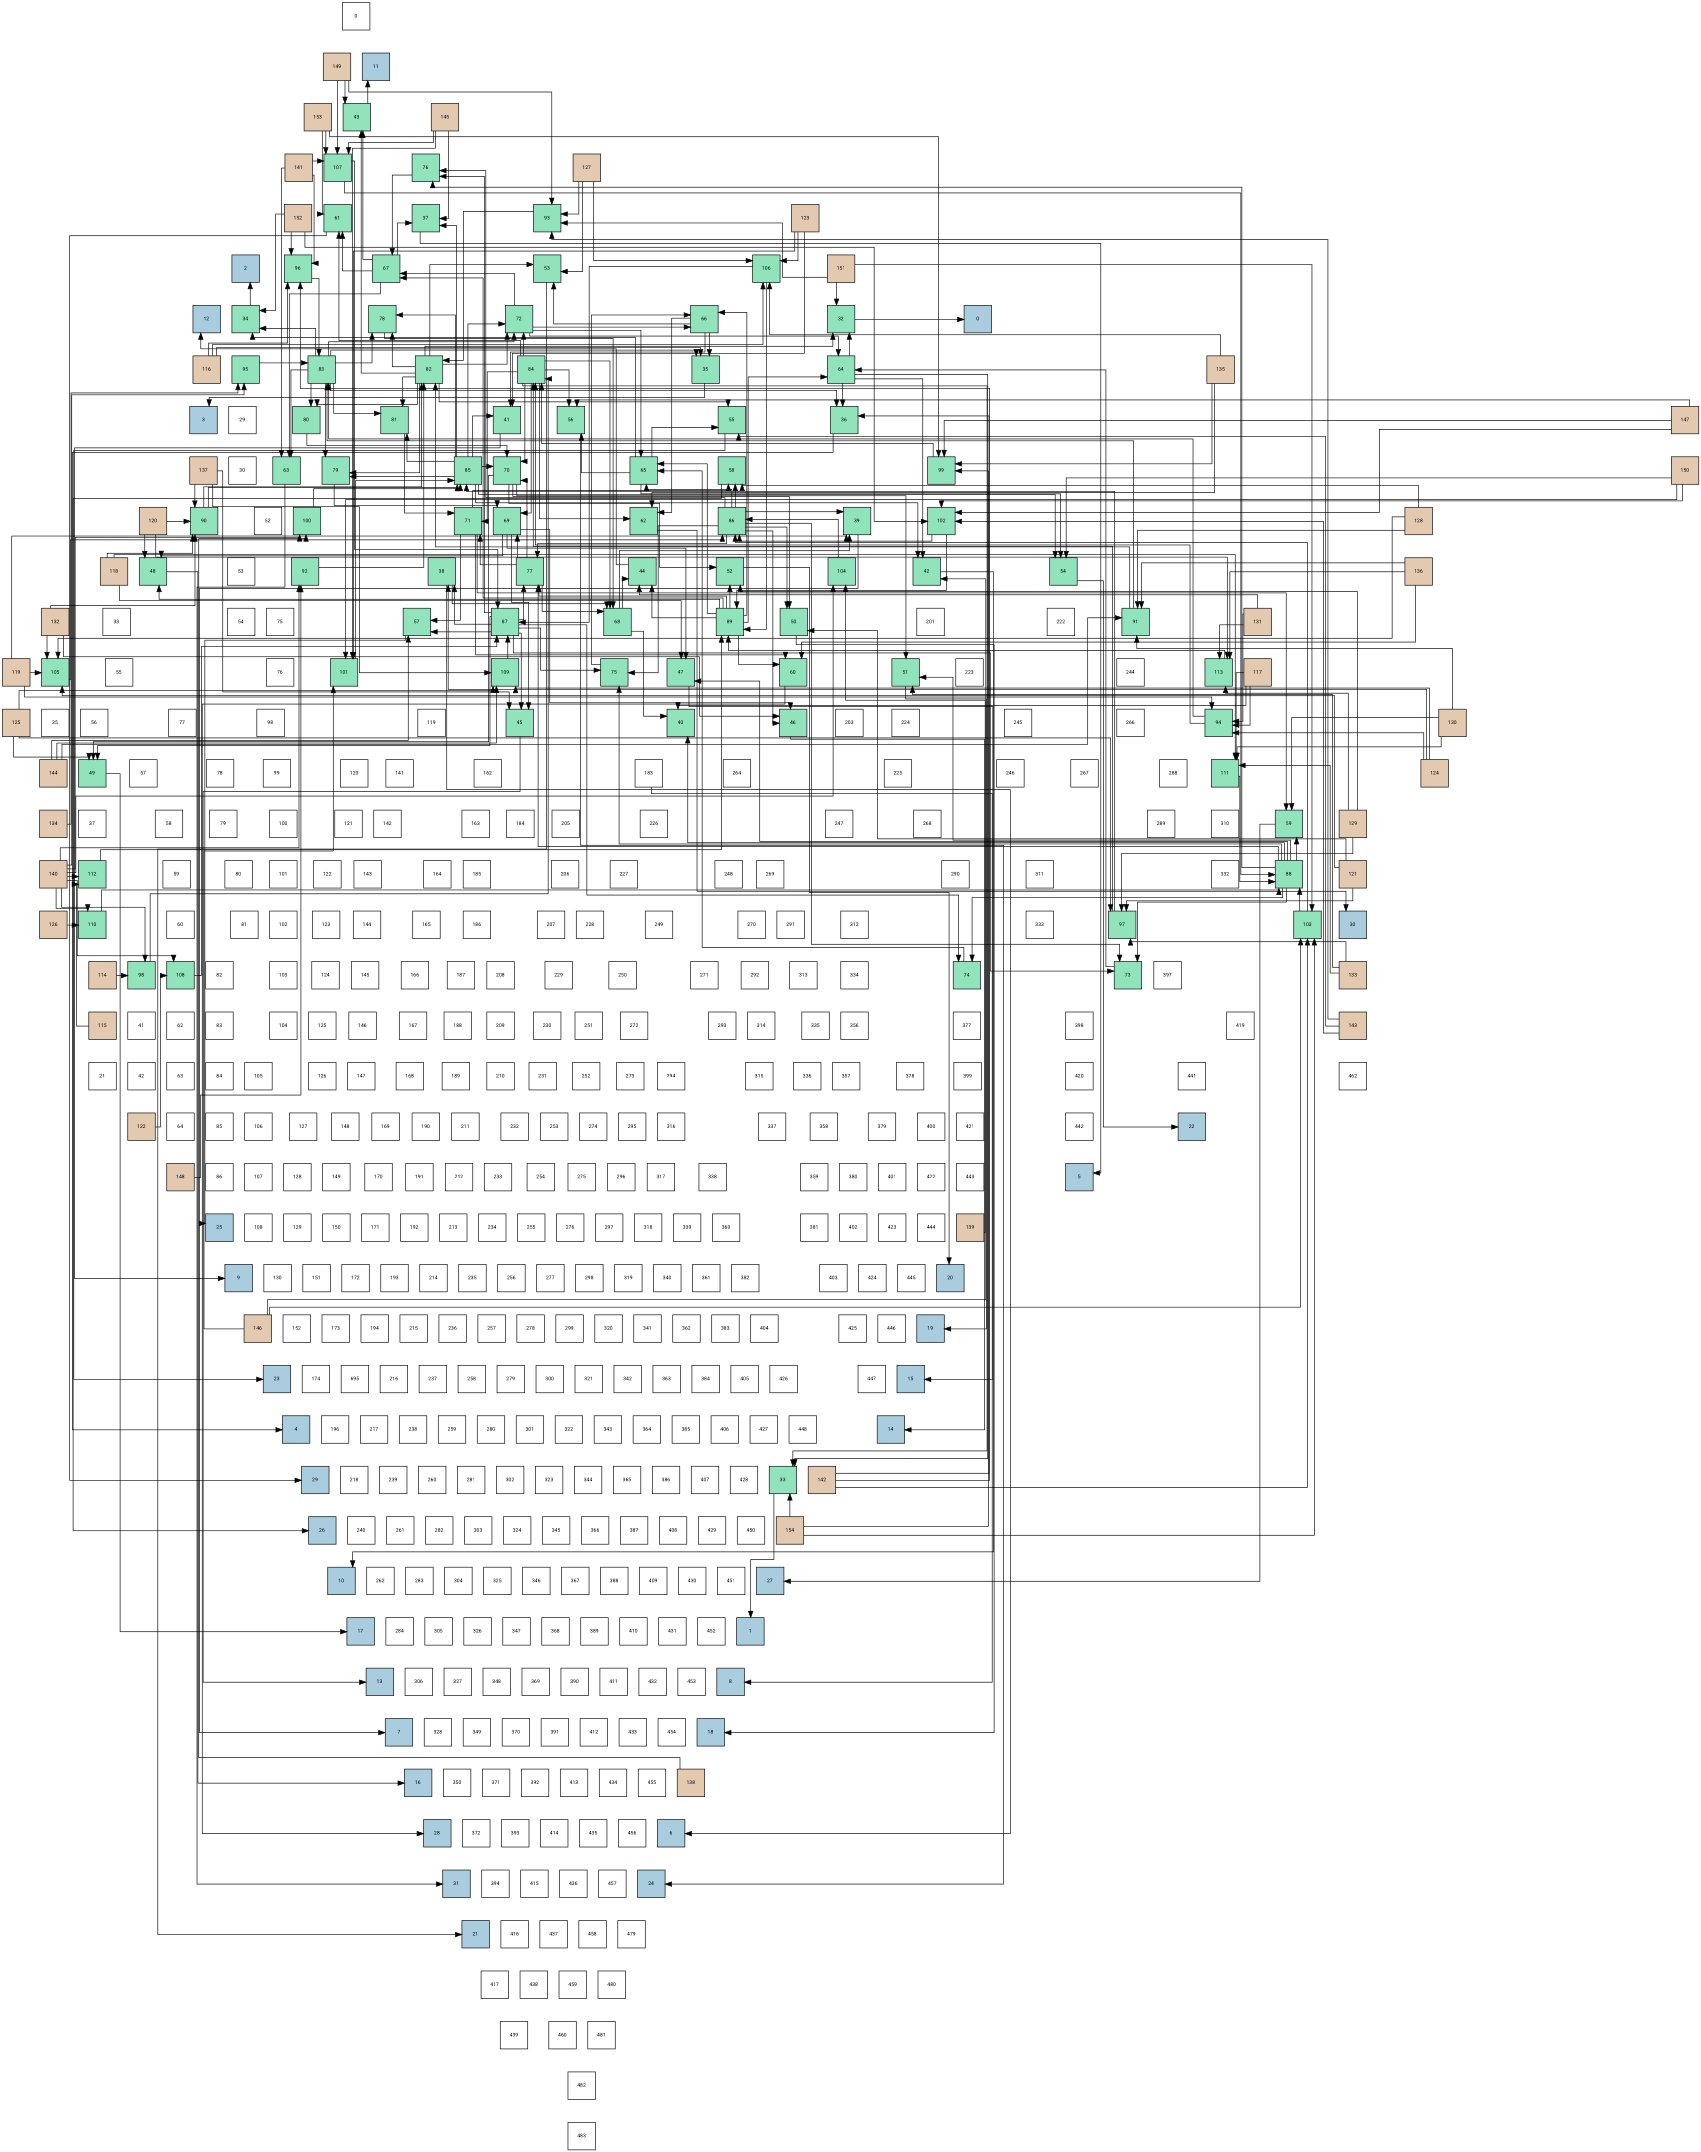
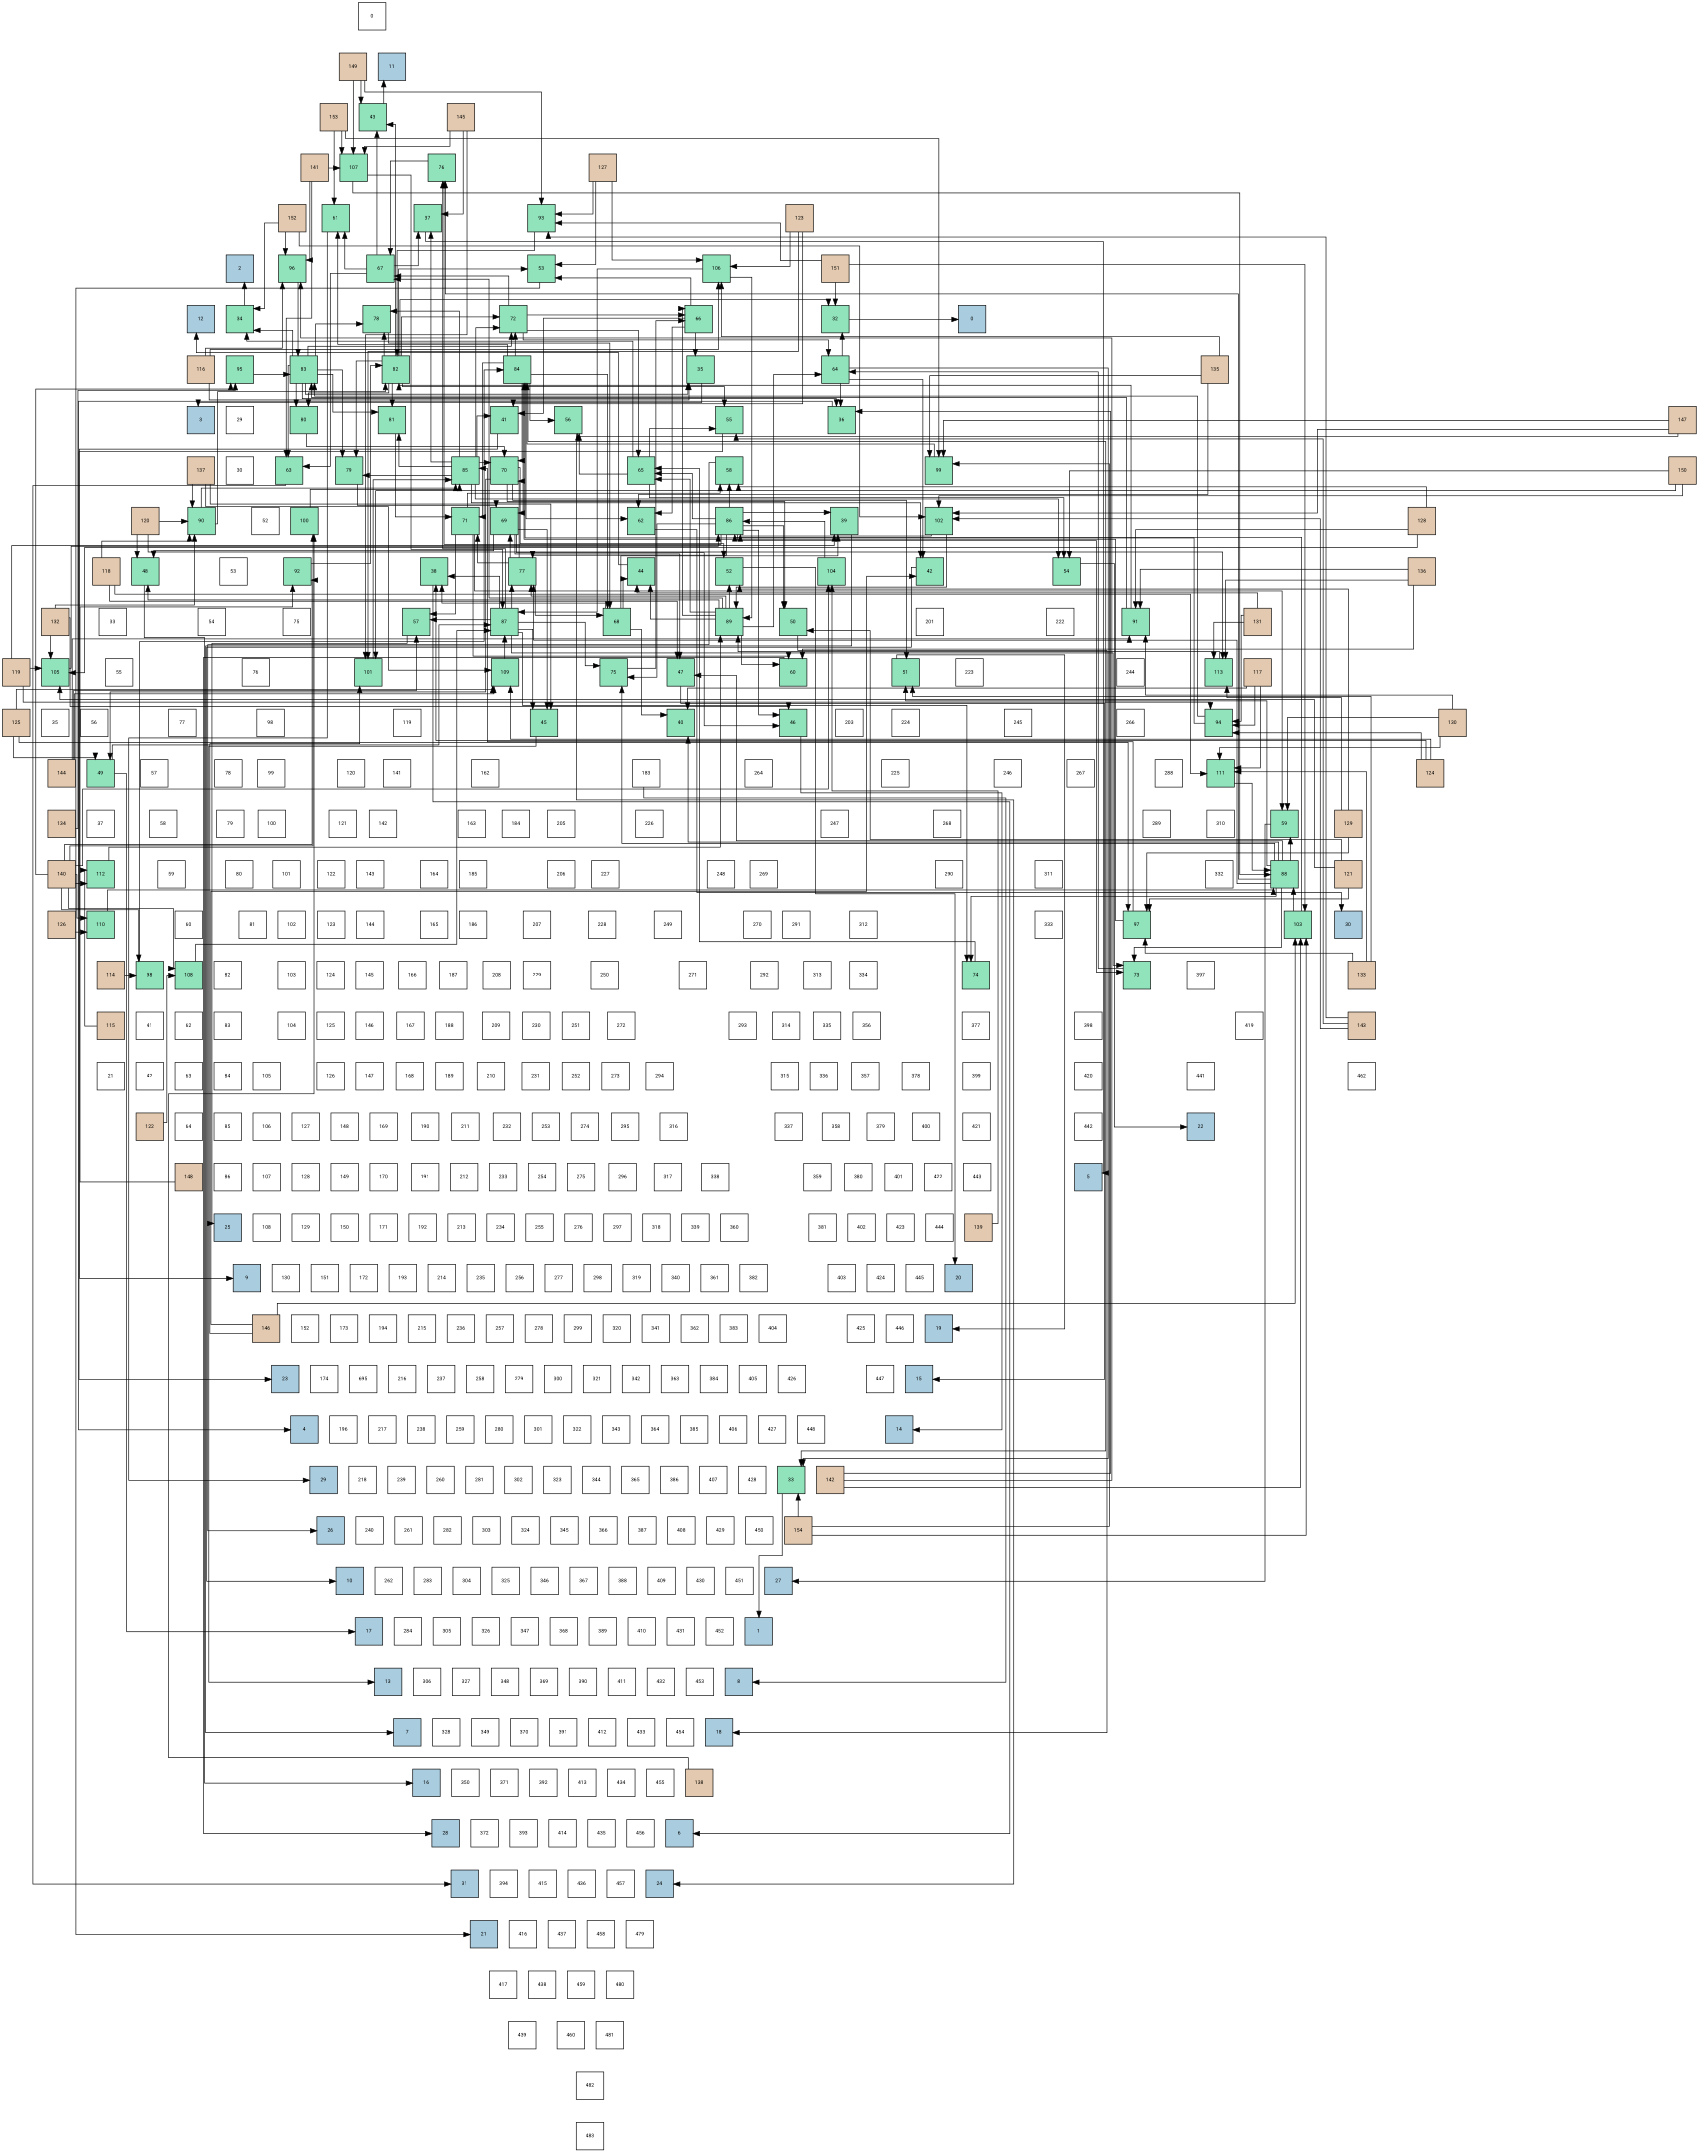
(521, 604) -> (520, 603)
(355, 746) -> (351, 745)
